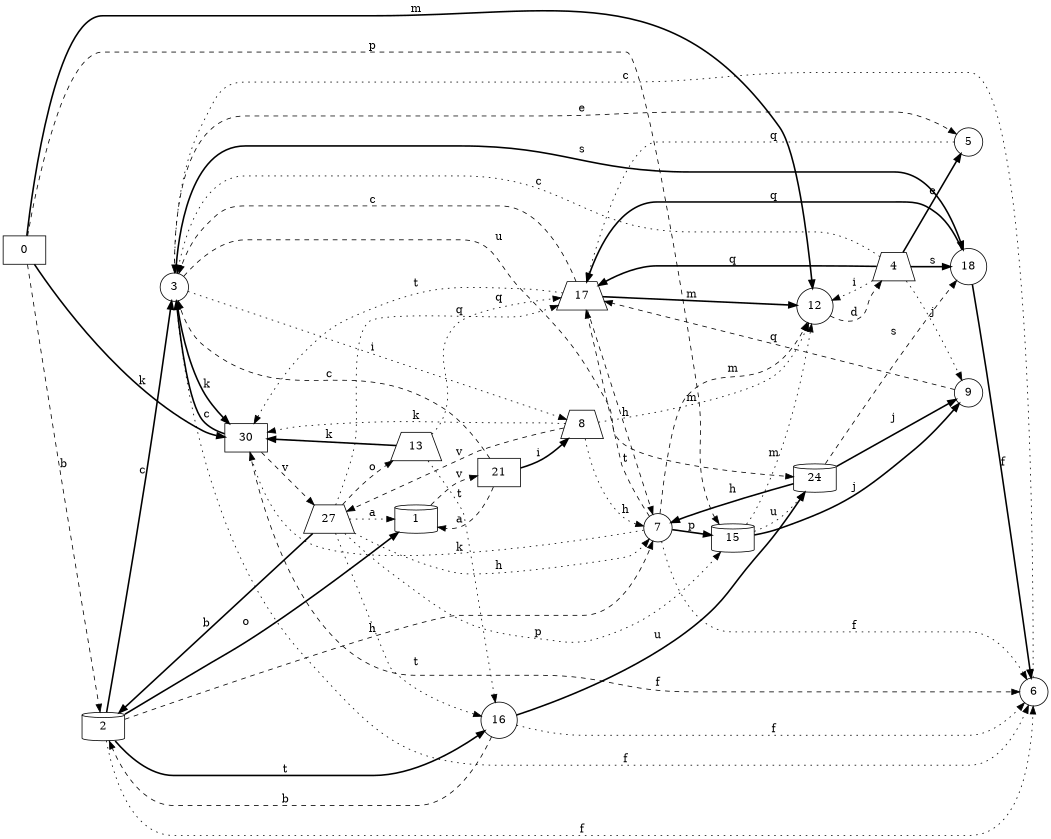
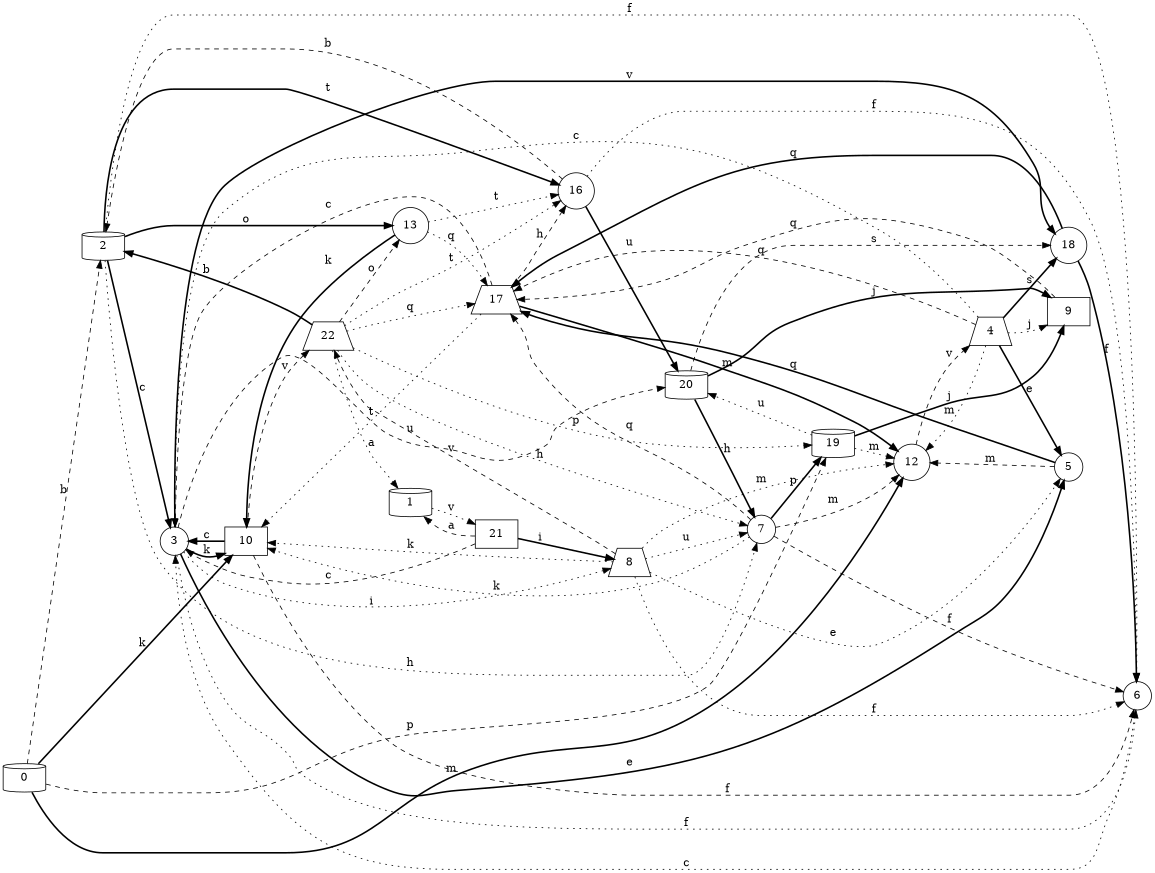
(505, 116) -> (618, 774)
(729, 142) -> (796, 372)
(582, 149) -> (630, 75)
(24, 250) -> (24, 778)
(740, 266) -> (739, 255)
(854, 283) -> (950, 411)
(854, 313) -> (950, 354)
(969, 393) -> (1069, 312)
(619, 409) -> (537, 250)
(246, 438) -> (246, 541)
(416, 447) -> (410, 226)
(626, 459) -> (630, 426)
none -> (996, 465)
(815, 478) -> (686, 385)
(452, 486) -> (450, 514)
(626, 510) -> (686, 538)
(329, 519) -> (328, 336)
(733, 538) -> (833, 443)
(398, 629) -> (328, 658)
(262, 632) -> (254, 226)
(824, 632) -> (940, 624)
none -> (878, 644)
none -> (840, 716)
